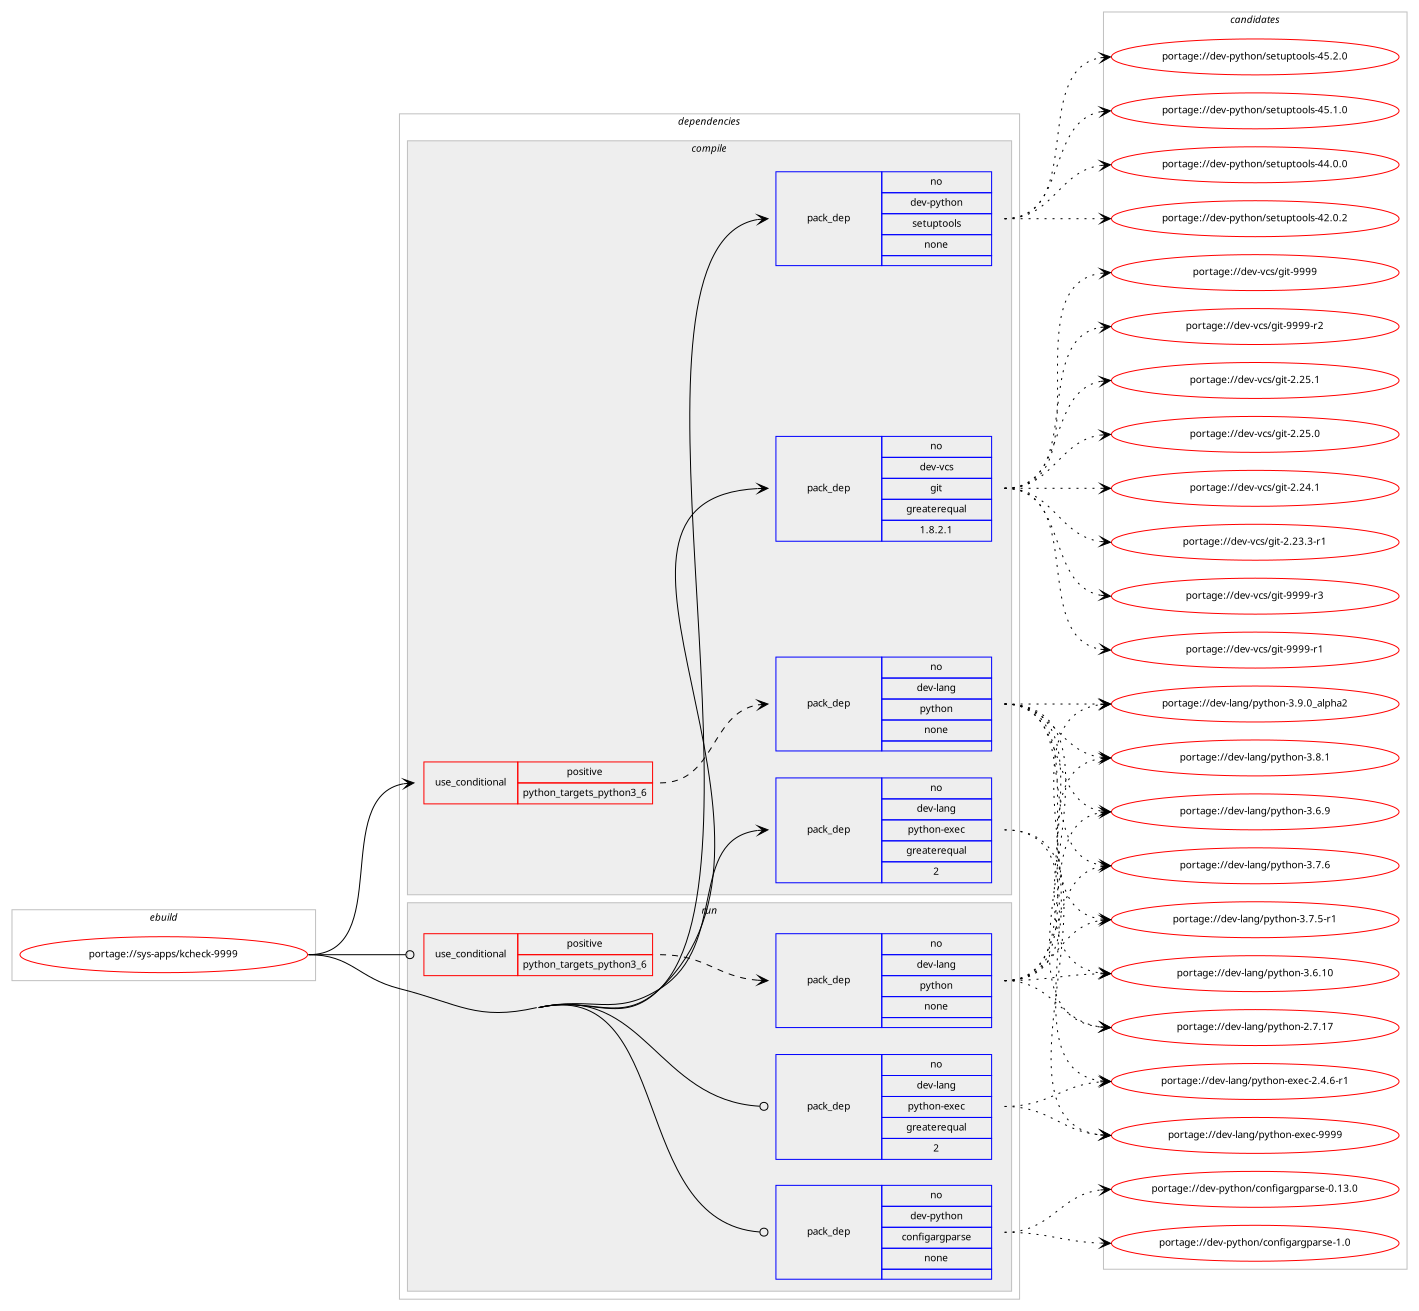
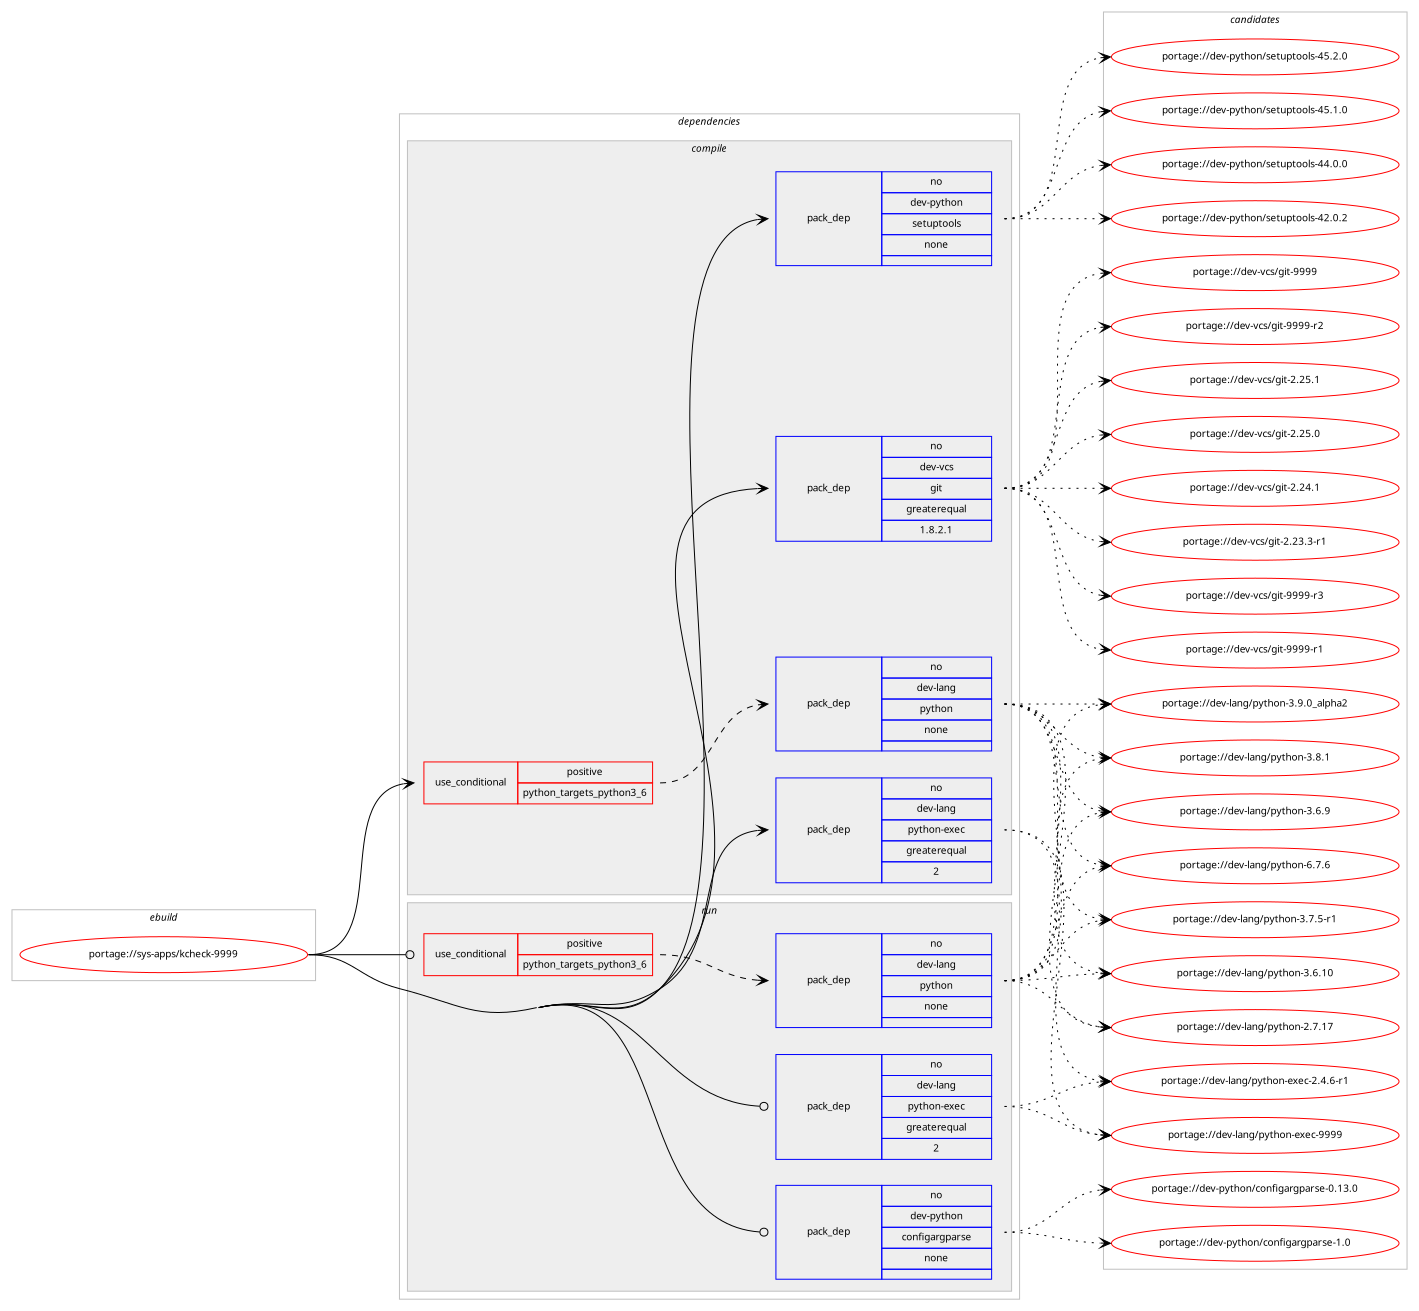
(1255, 866) -> (1255, 866)
